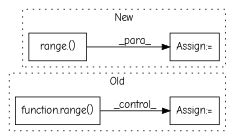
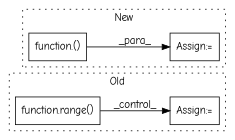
(58, 47) -> (58, 47)
